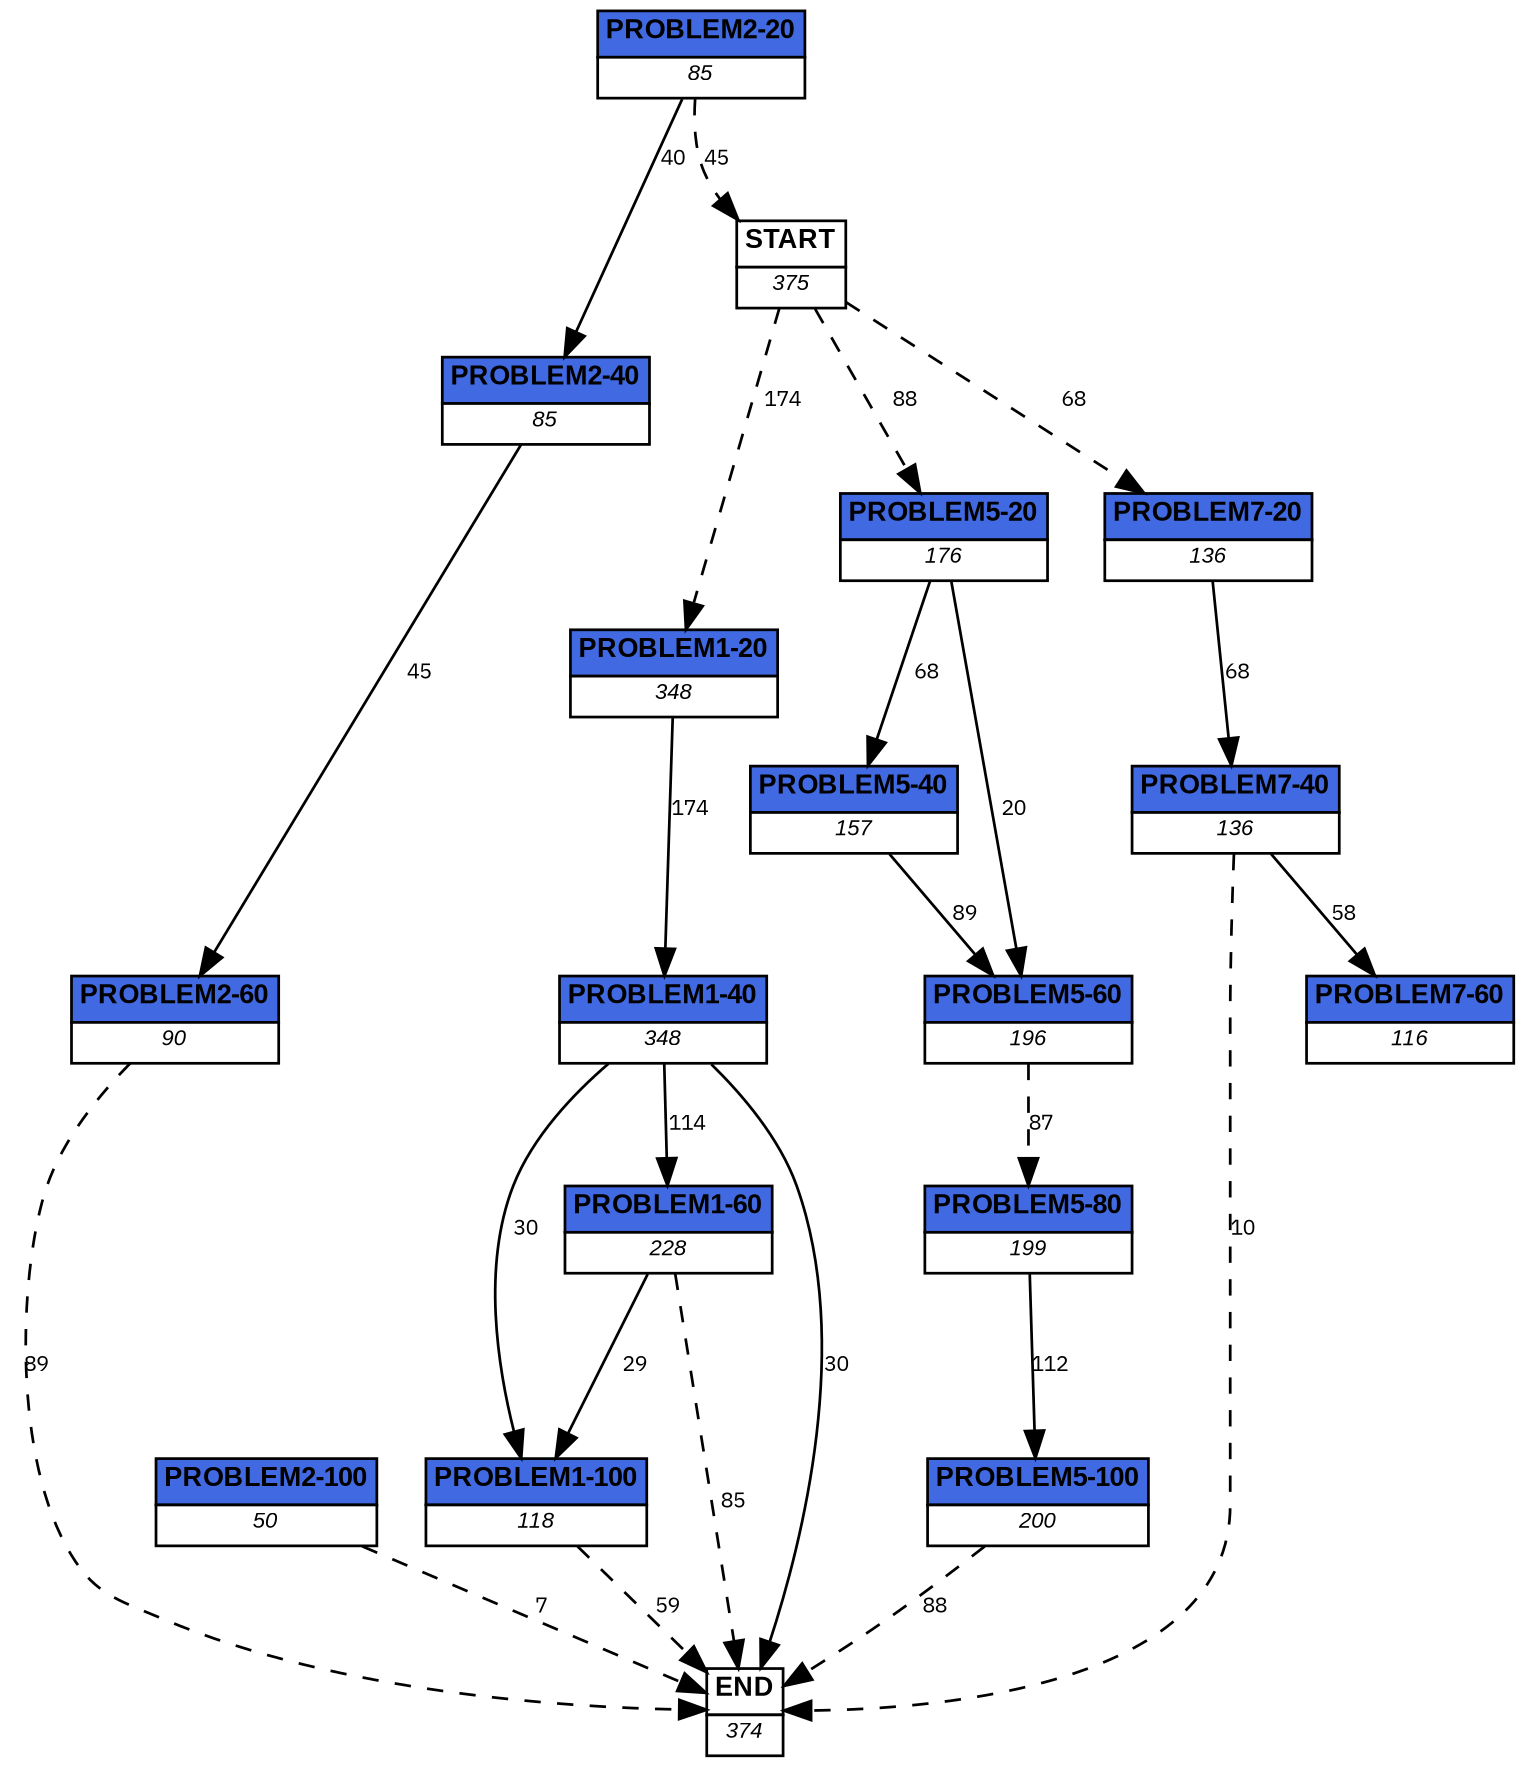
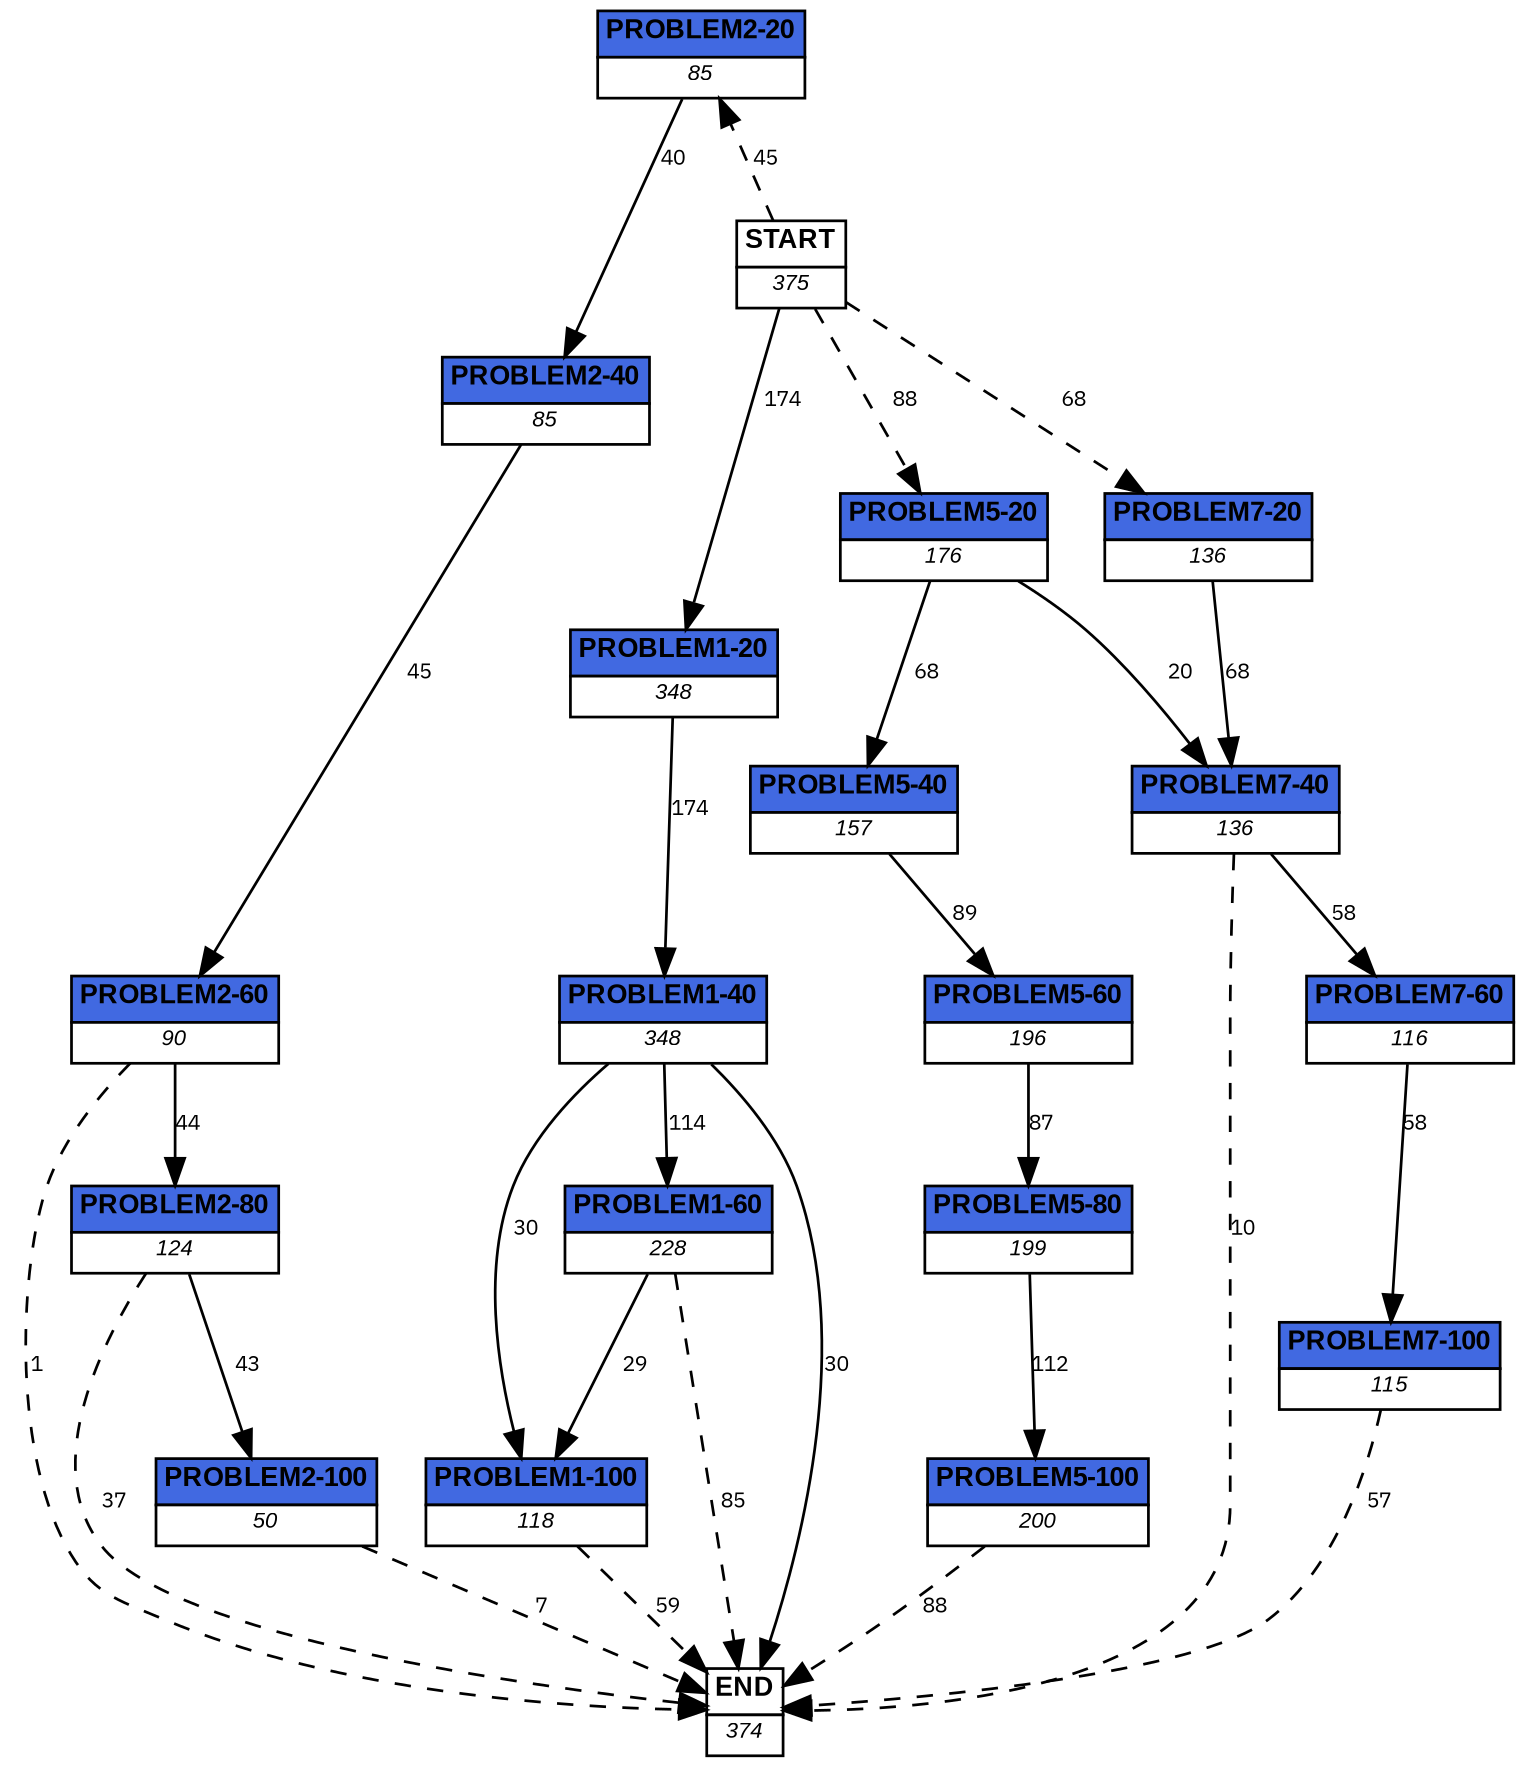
(698, 152) -> (752, 172)
(737, 455) -> (737, 455)
(984, 765) -> (1112, 654)
(1028, 1111) -> (1028, 1111)
none -> (175, 1230)
(37, 1366) -> (37, 1366)
none -> (1388, 1366)
